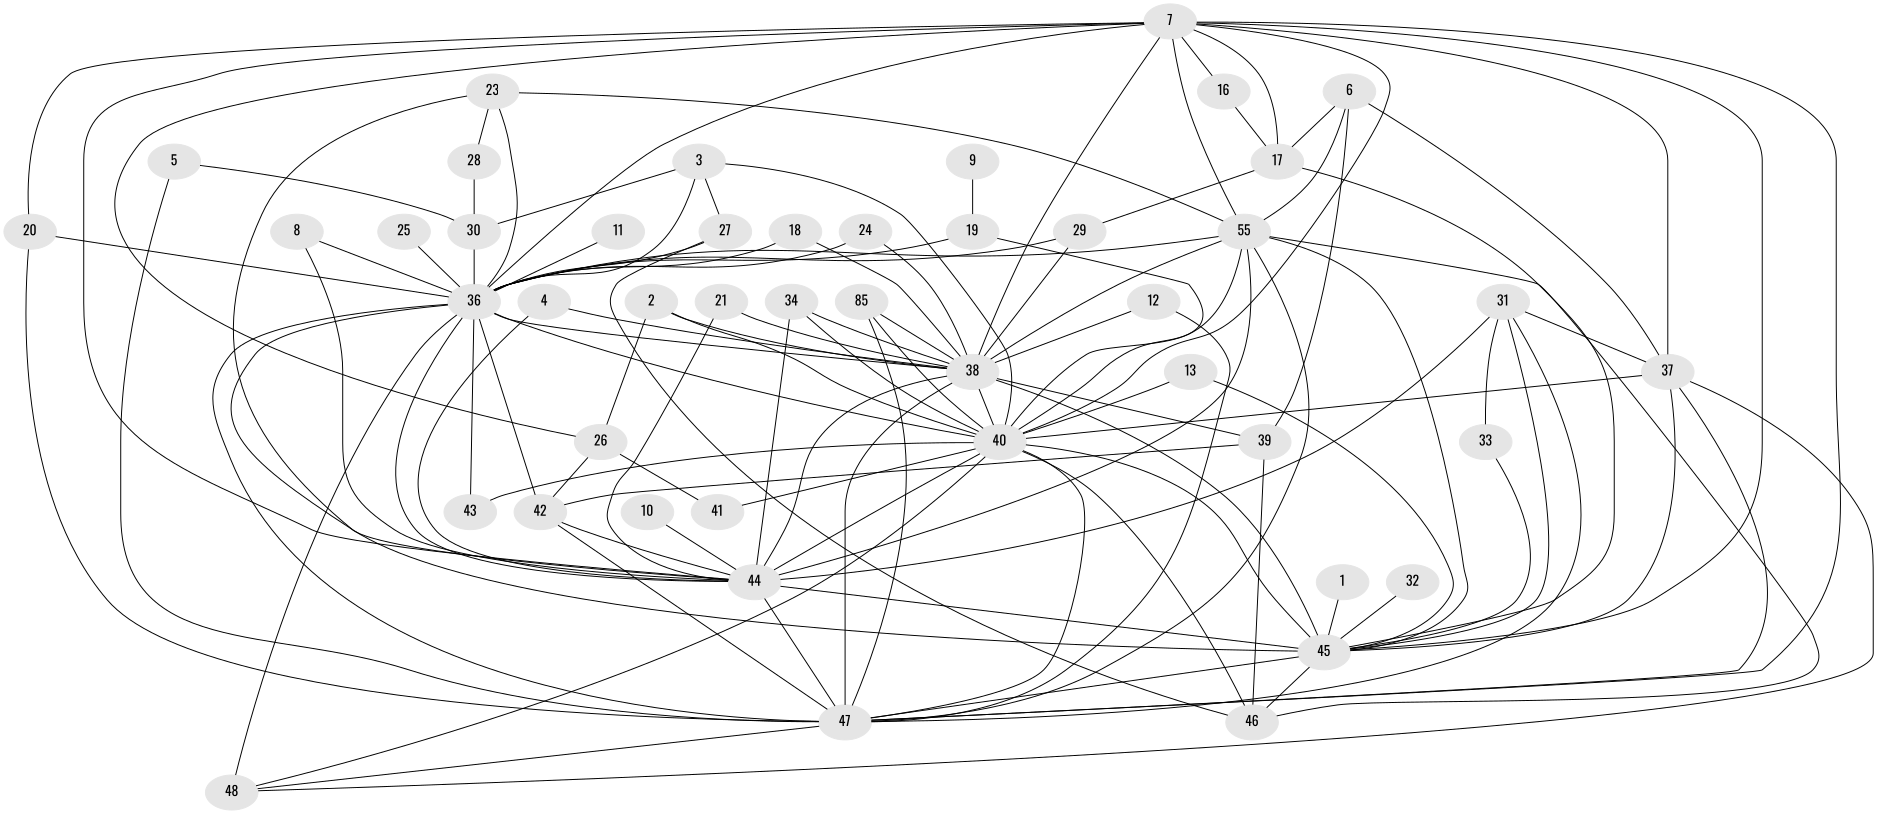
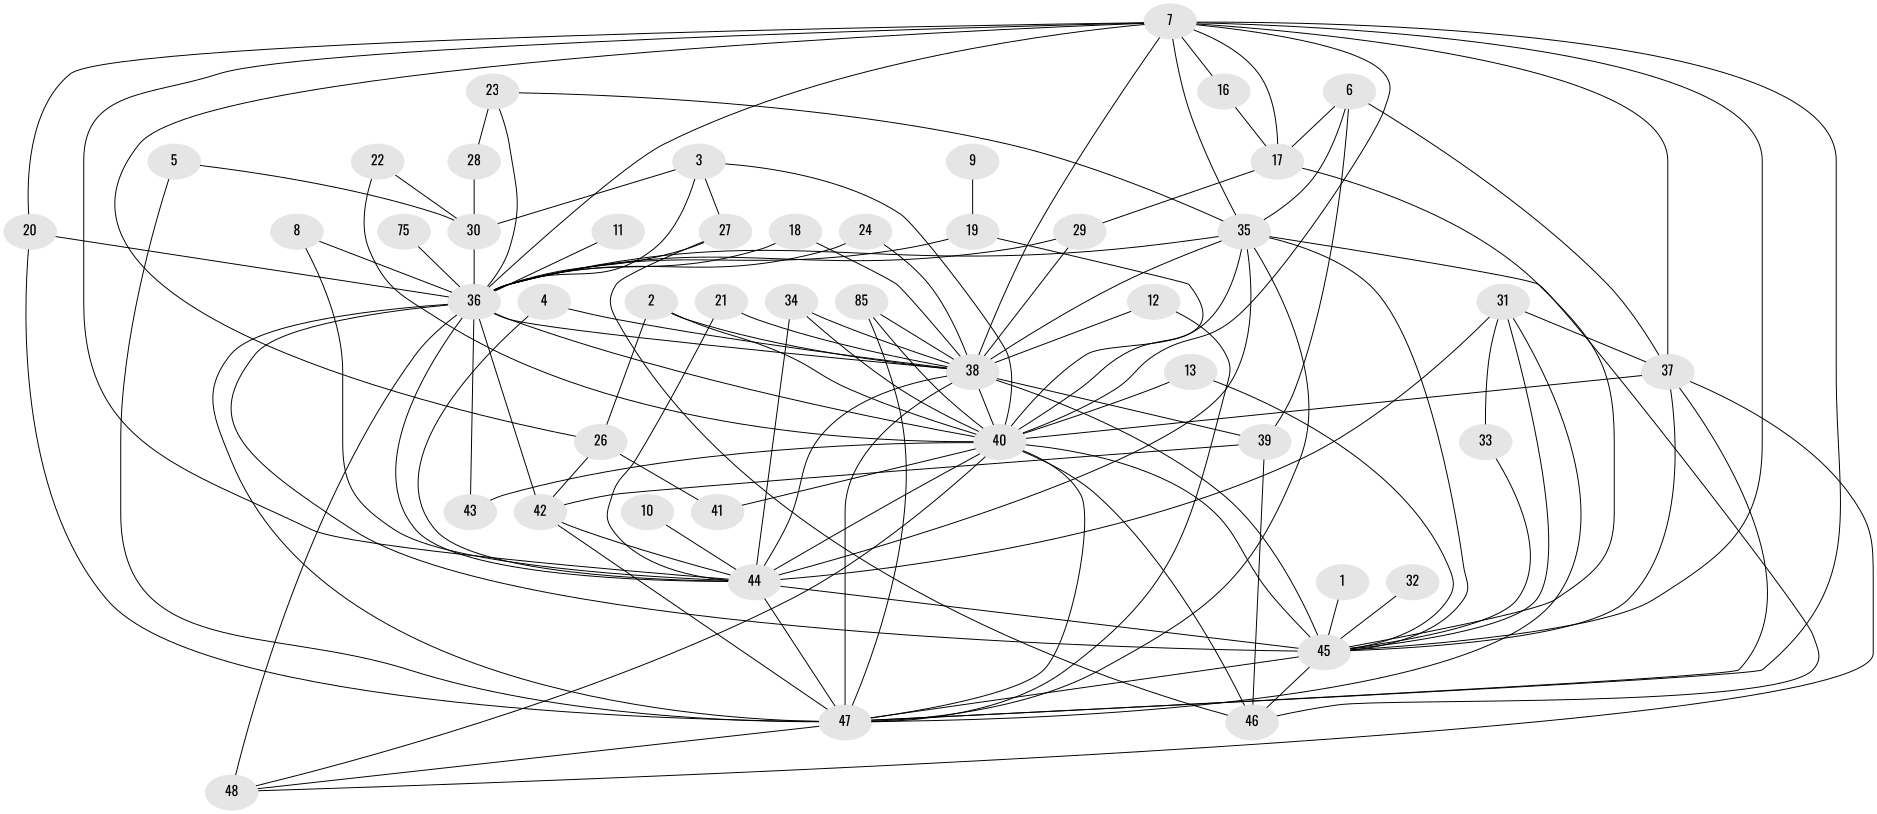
none -> (378, 162)
(404, 232) -> (404, 232)
(1244, 232) -> (1244, 232)
(275, 449) -> none
